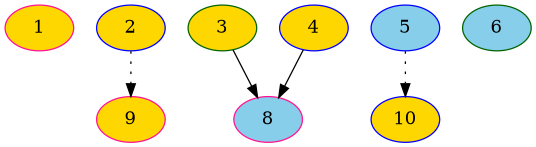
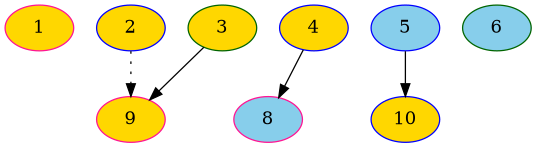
(405, 67) -> (405, 67)
(242, 68) -> (181, 69)
